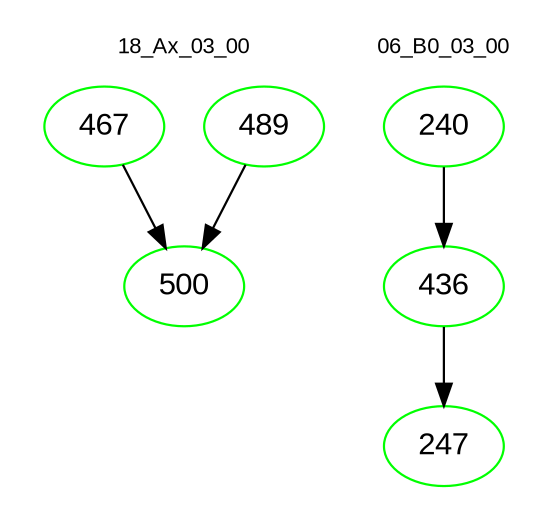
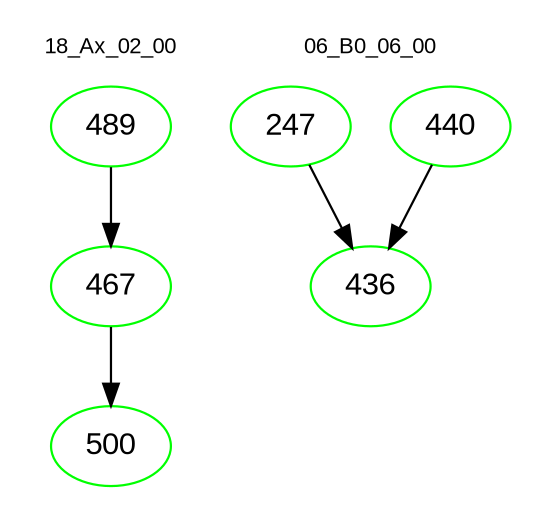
(184, 48) -> (111, 48)
(444, 48) -> (371, 48)
(444, 127) -> (451, 127)
(229, 196) -> (111, 196)
(444, 355) -> (326, 196)
